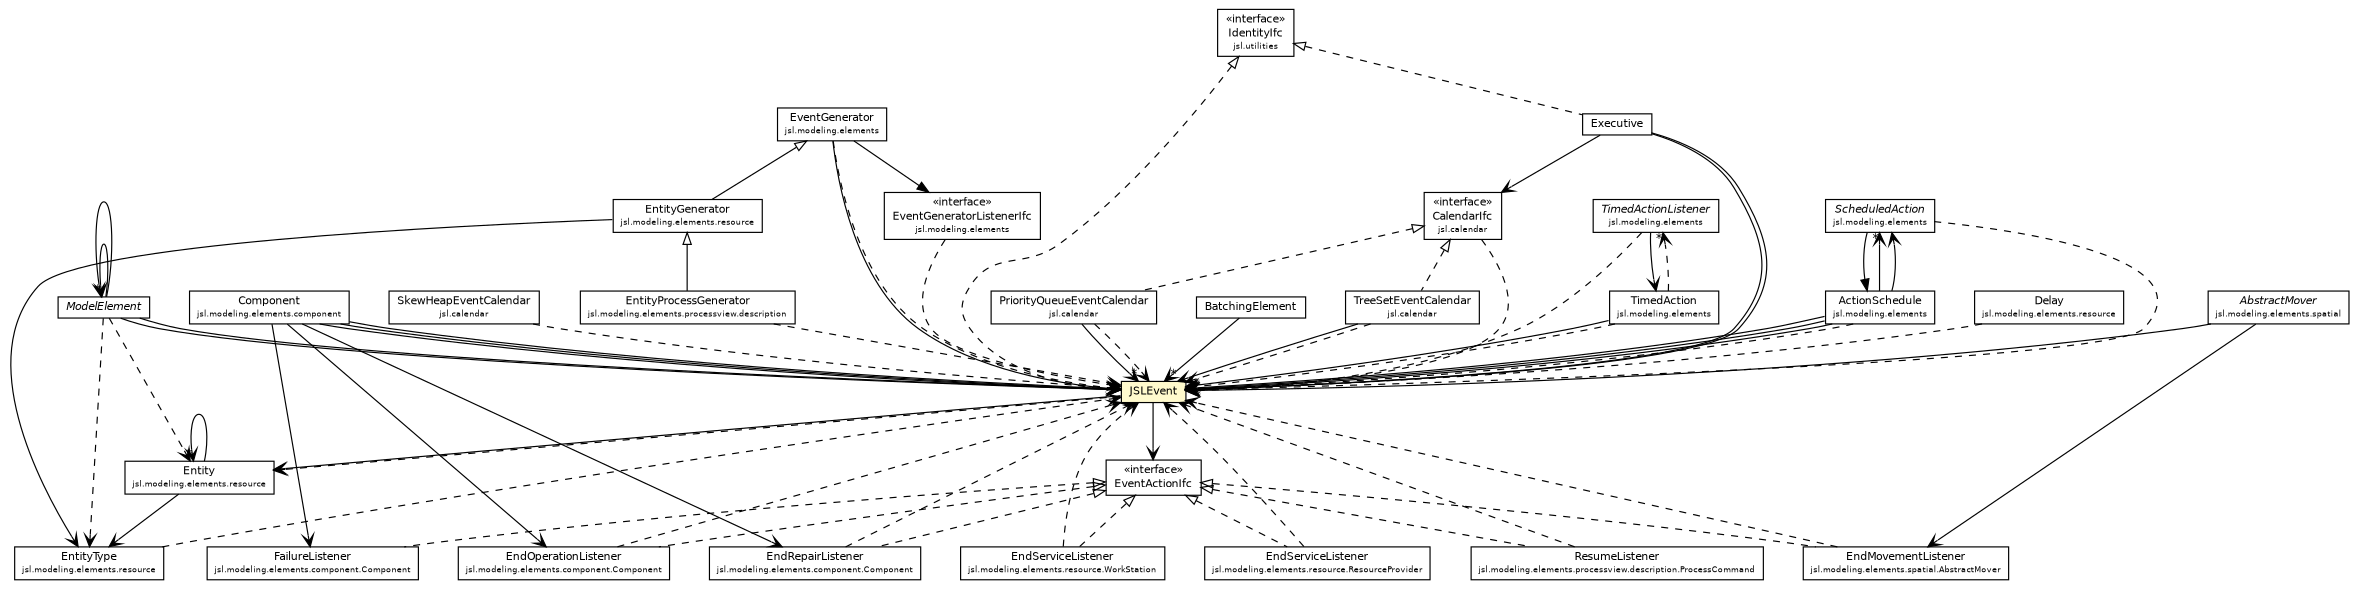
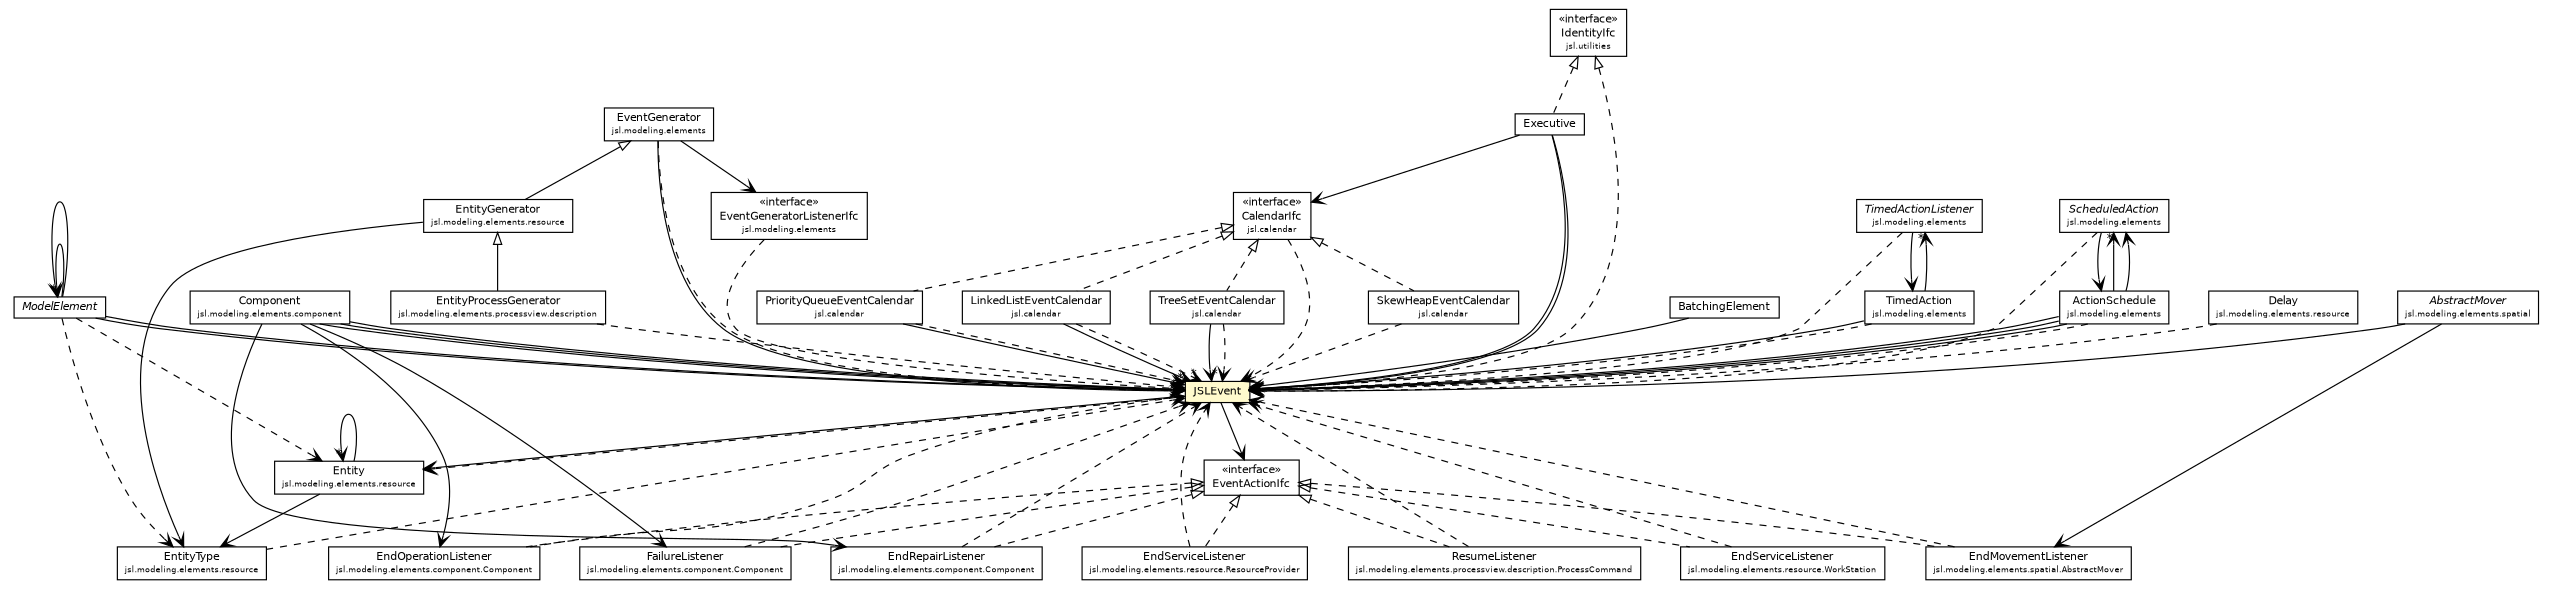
(887, 163) -> (713, 163)
(1864, 256) -> (2098, 256)
none -> (1368, 267)
(1668, 268) -> (1927, 268)
none -> (1036, 307)
none -> (963, 482)
